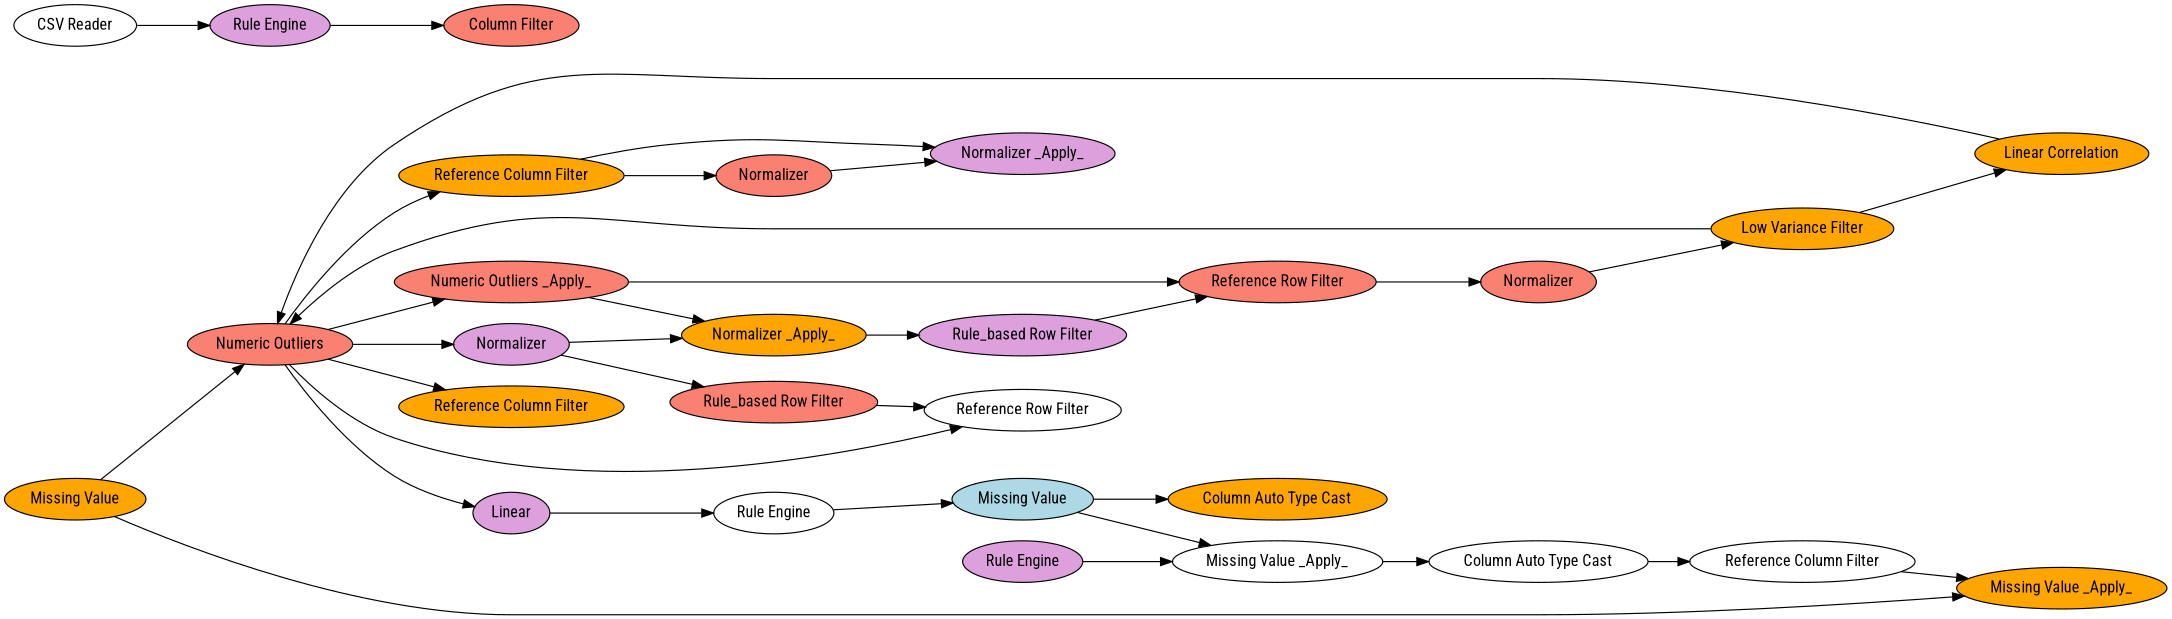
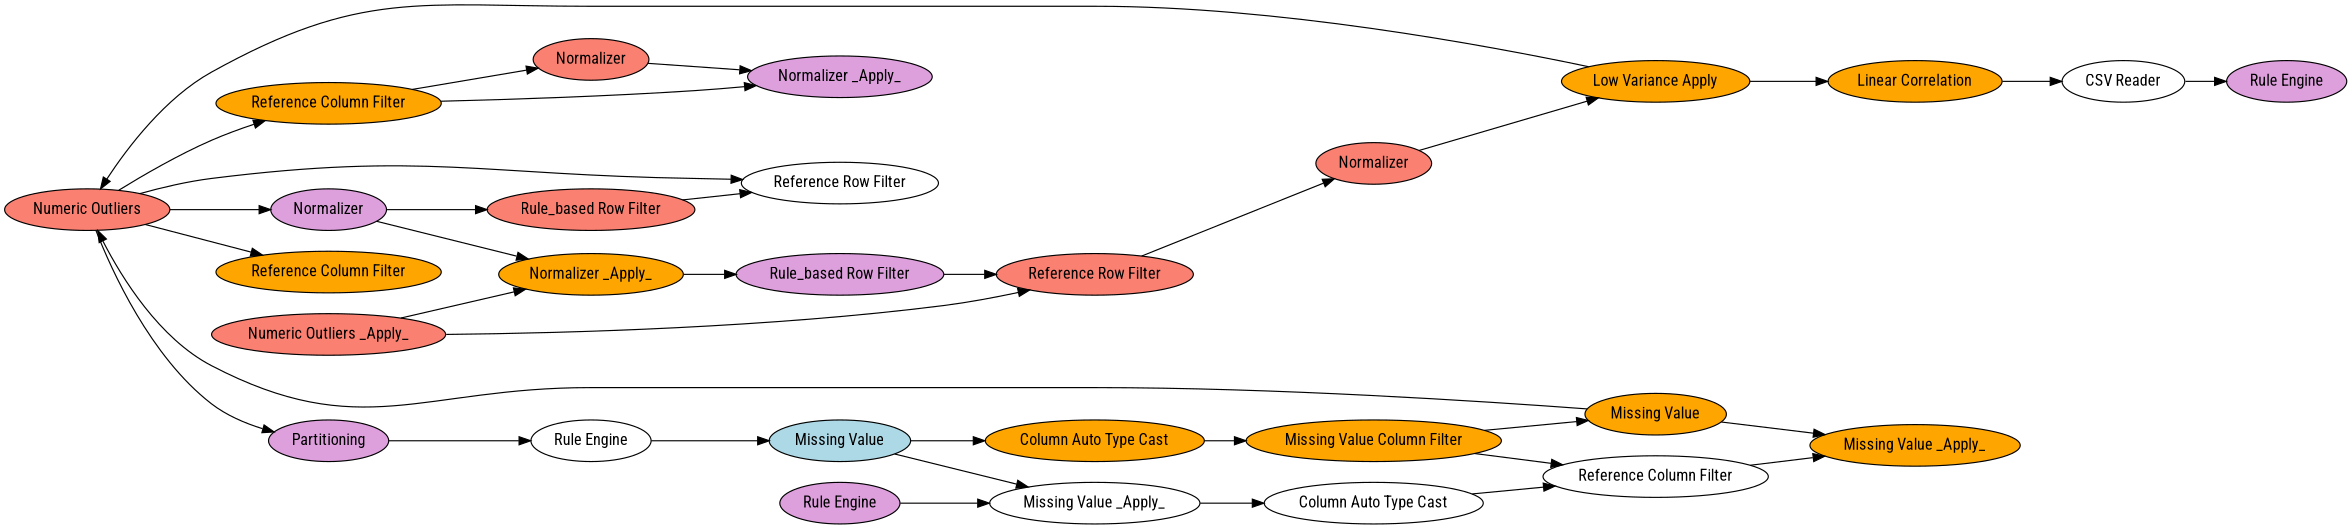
(511, 25) -> none
(1089, 79) -> (2026, 81)
(1802, 229) -> (1656, 81)
(381, 316) -> none
none -> (1374, 441)
(511, 513) -> (329, 441)
